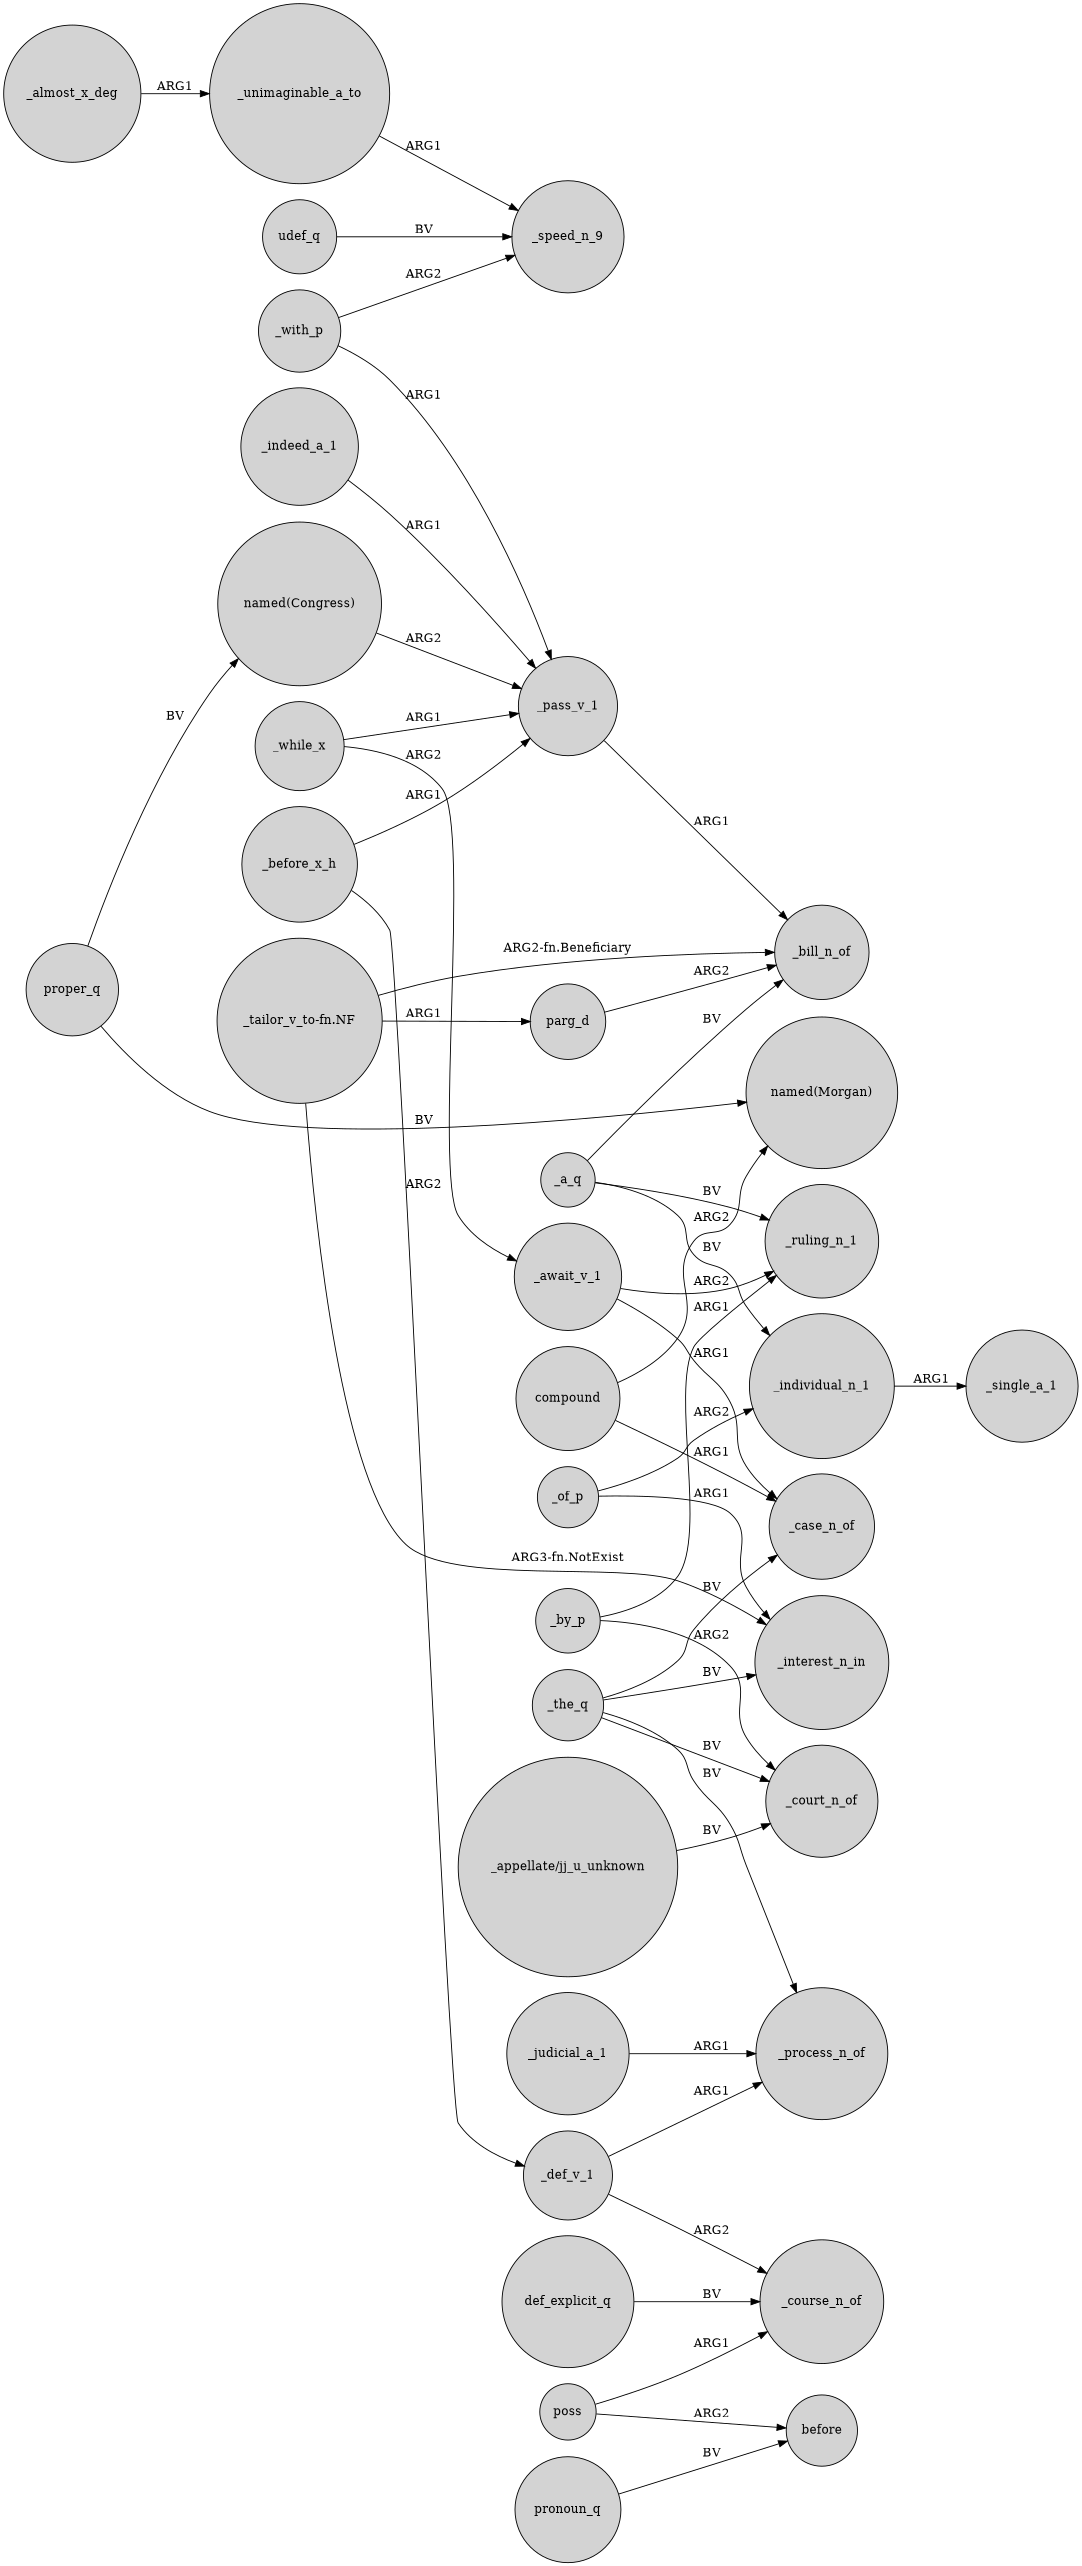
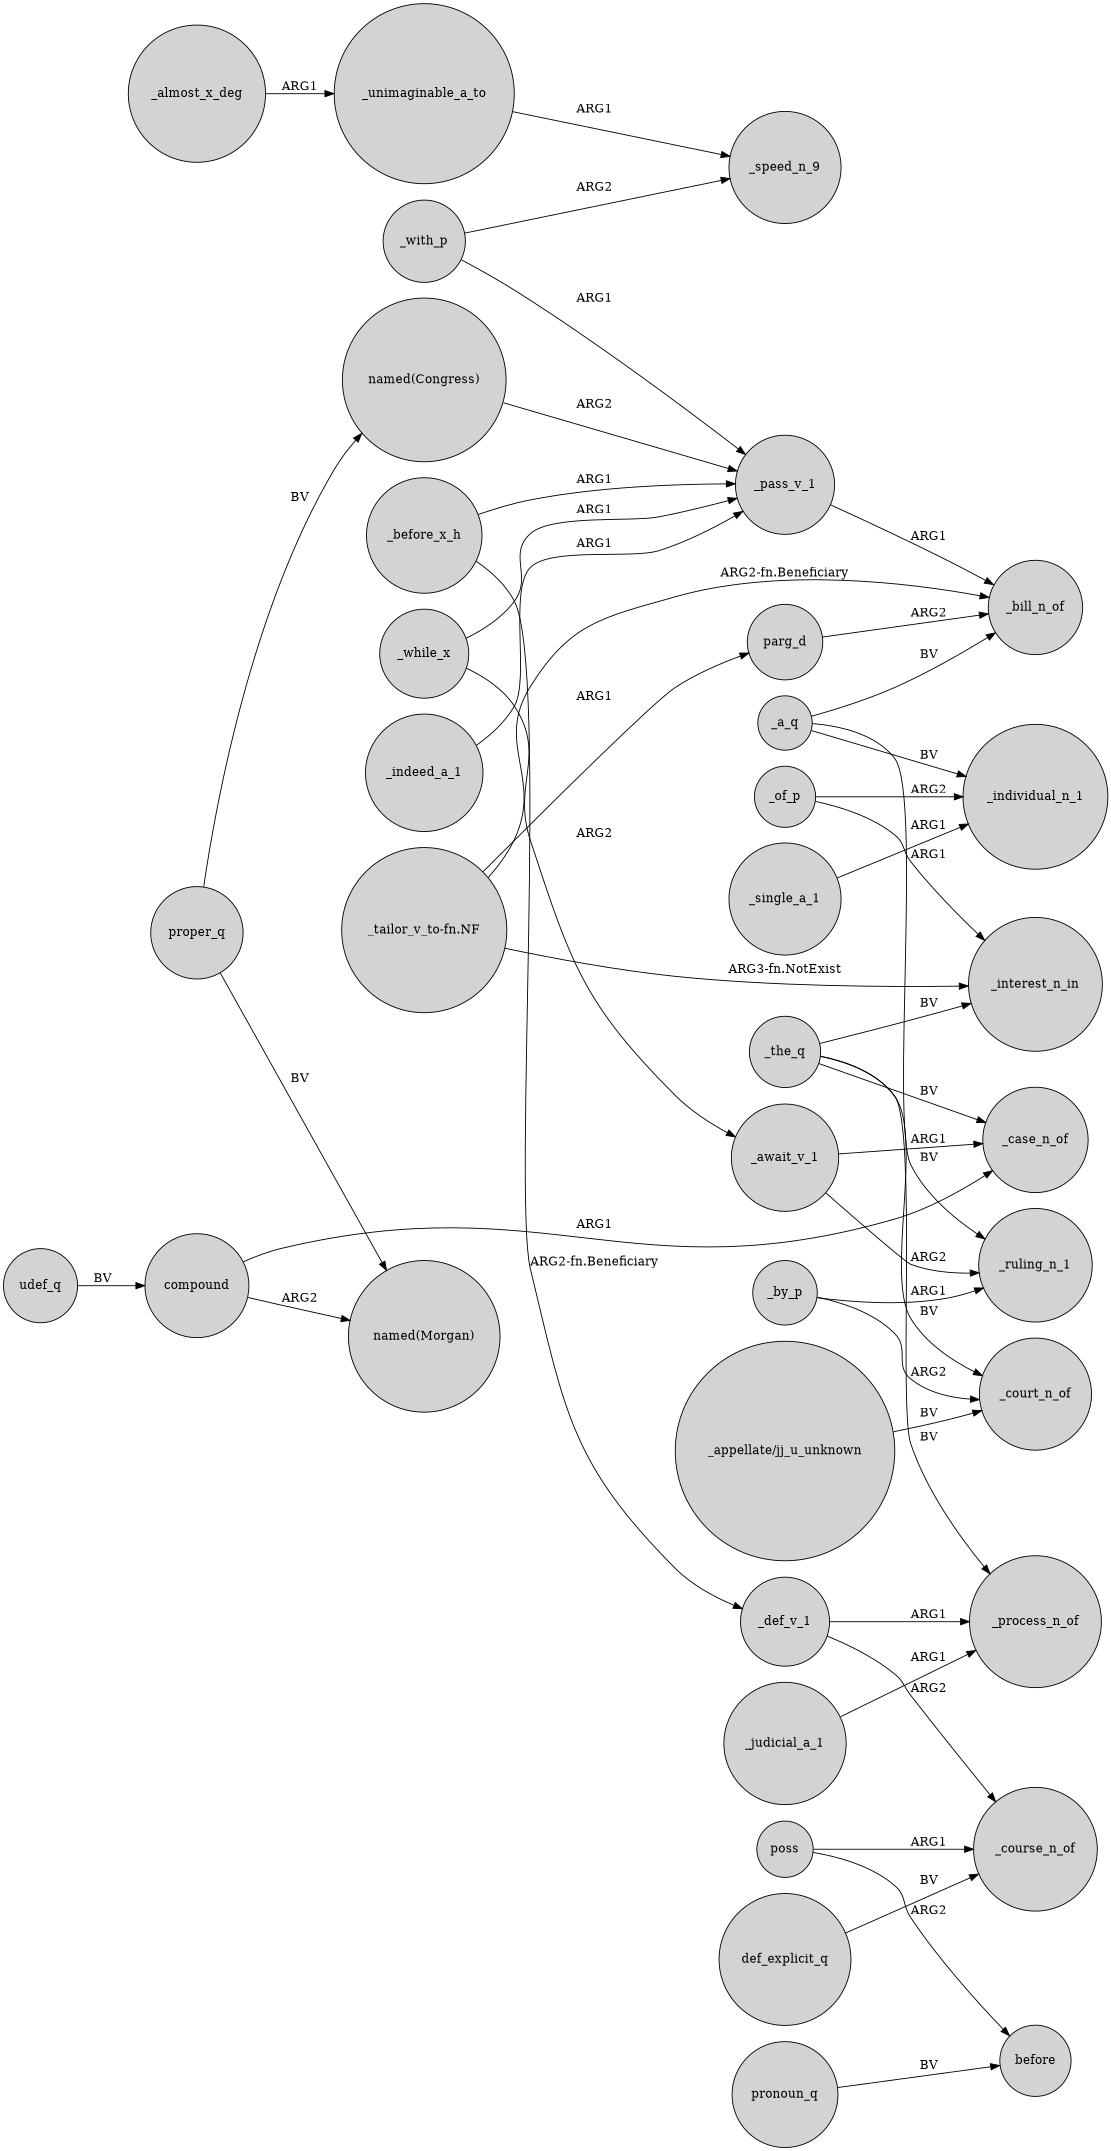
(420, 237) -> (107, 1286)
(424, 1185) -> (595, 1262)
(925, 1386) -> (899, 853)
